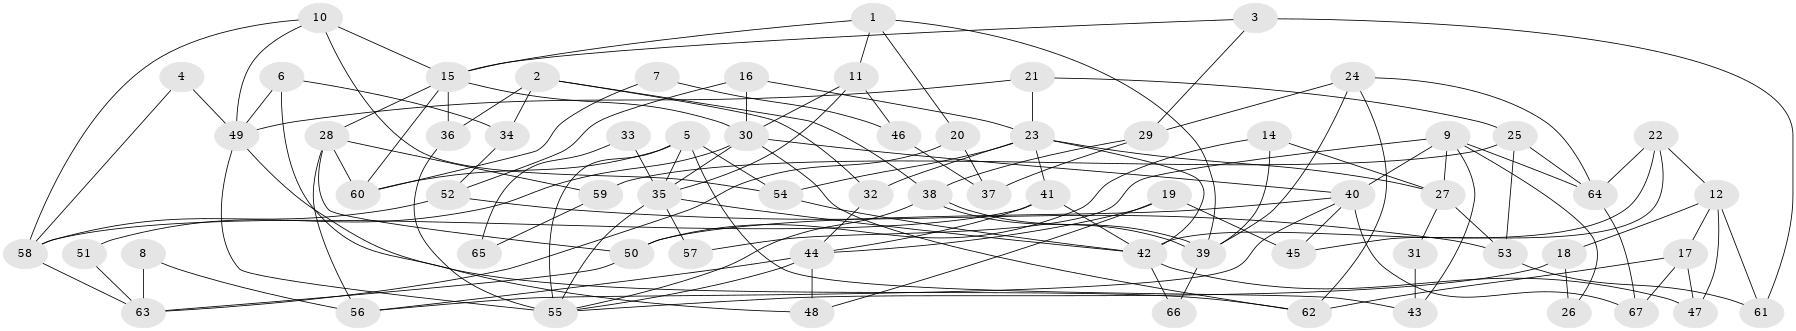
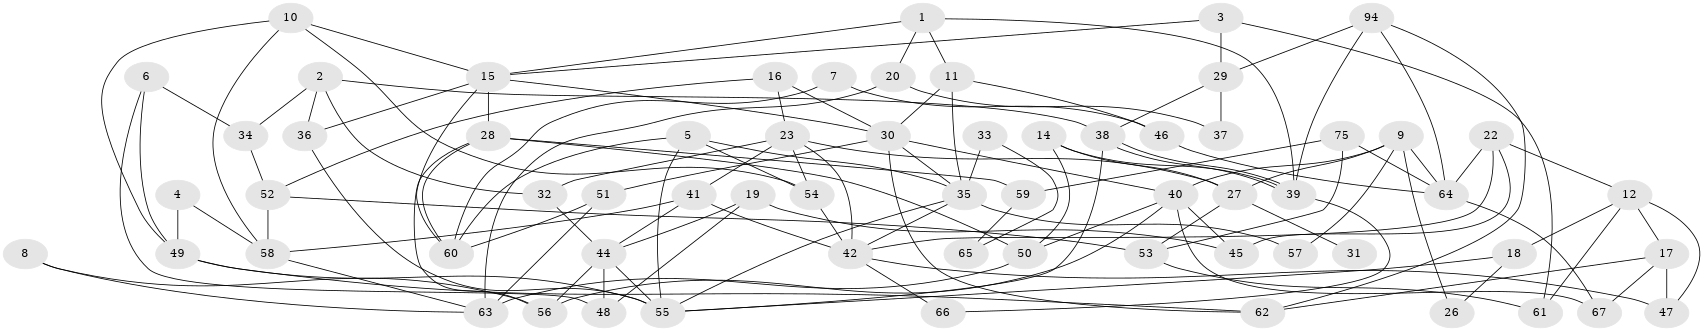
(1032, 77) -> none
(1353, 77) -> (1372, 18)
(1515, 136) -> (1342, 136)
(950, 169) -> (1306, 177)
none -> (512, 233)
(1415, 313) -> none
